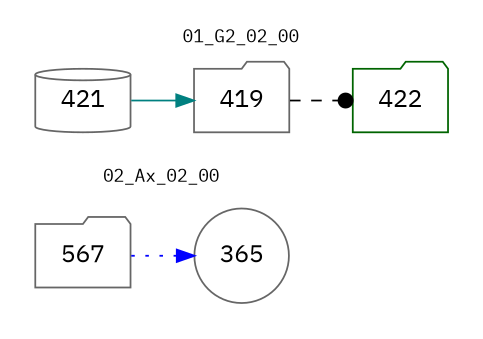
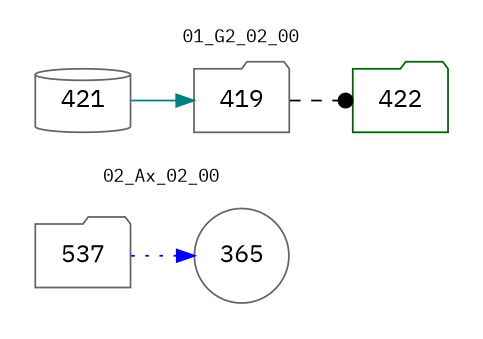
(83, 256) -> (83, 256)
